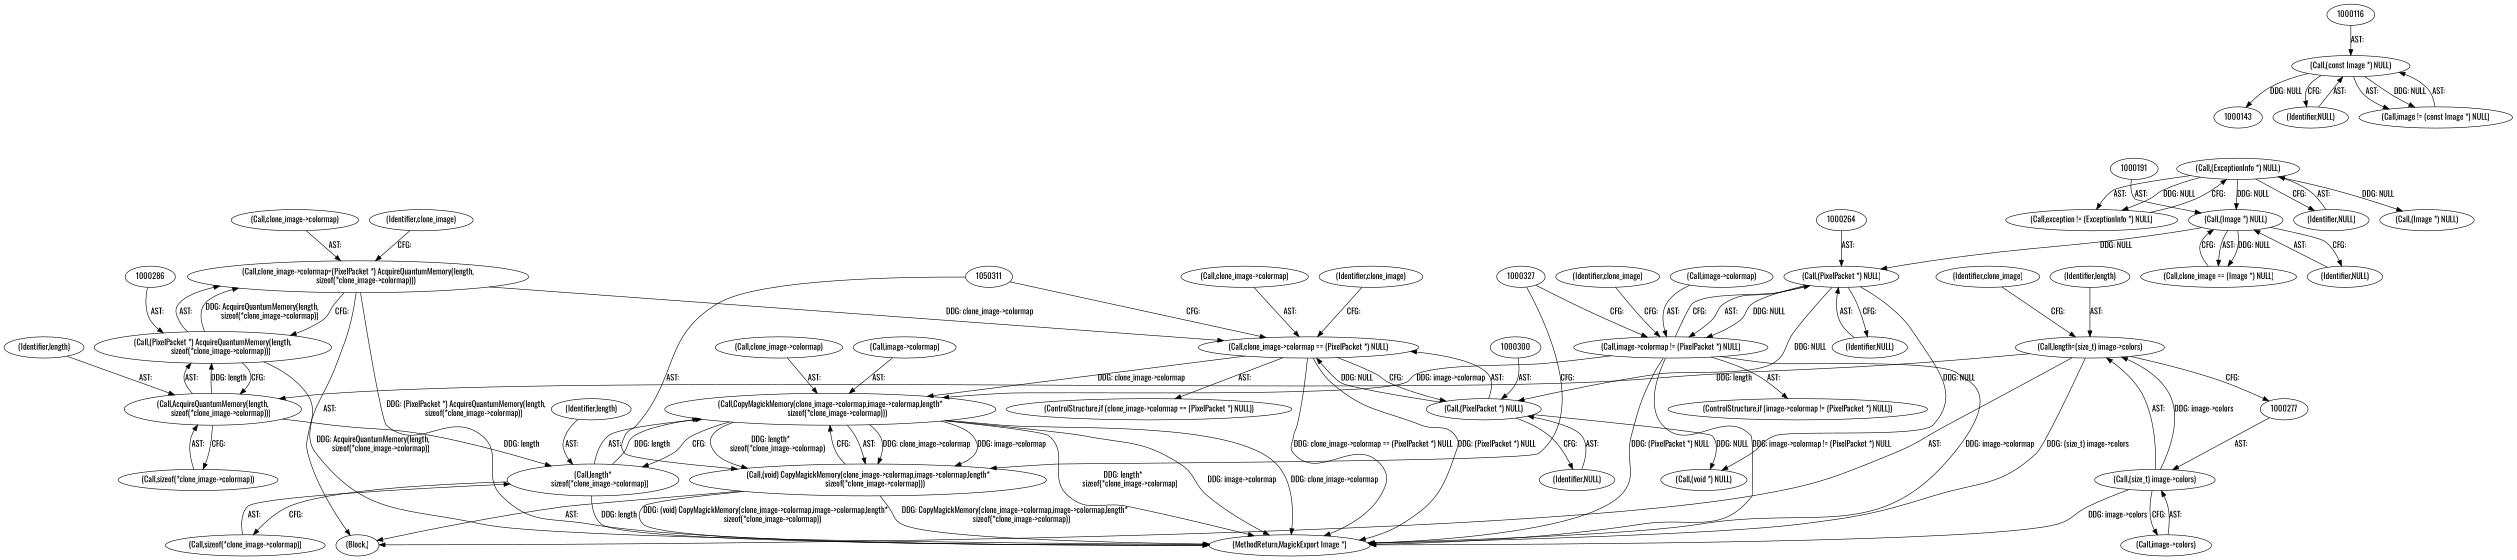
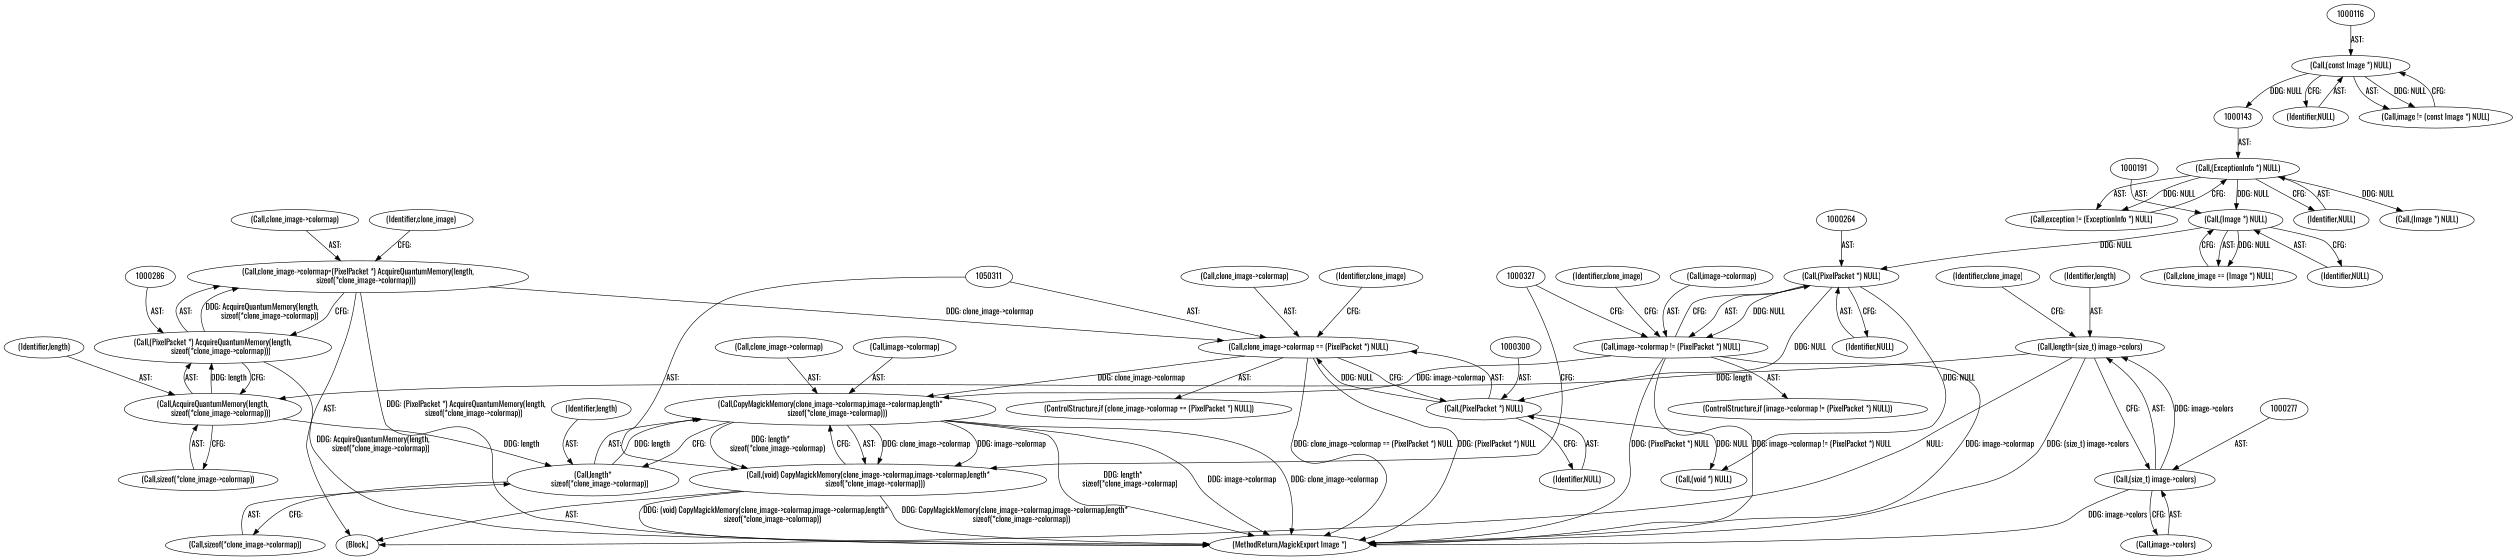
(2440, 92) -> (2440, 92)
none -> (2238, 140)
(1194, 312) -> (1194, 312)
(2198, 374) -> (2119, 412)
(1936, 445) -> (1936, 445)
(886, 543) -> none
